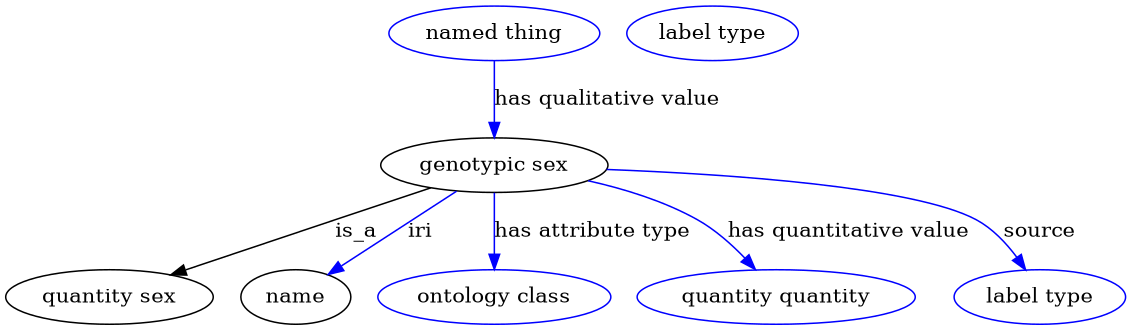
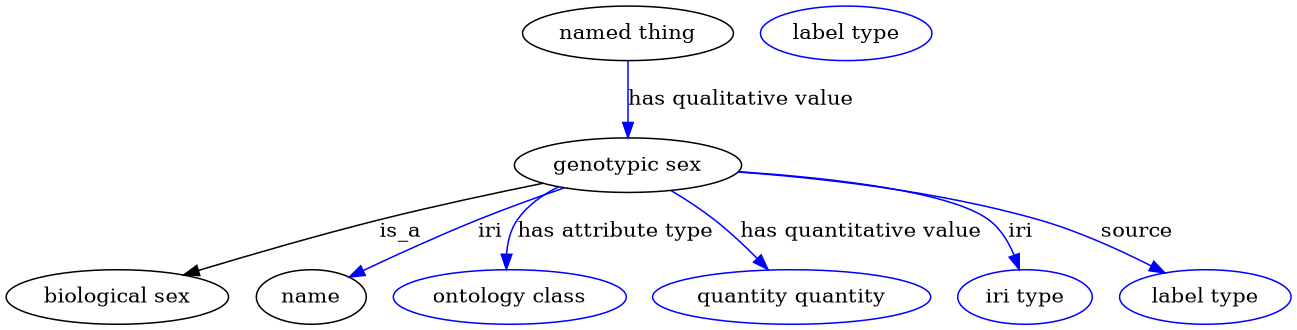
(494, 33) -> (628, 33)
(109, 297) -> (117, 297)
none -> (1025, 297)
